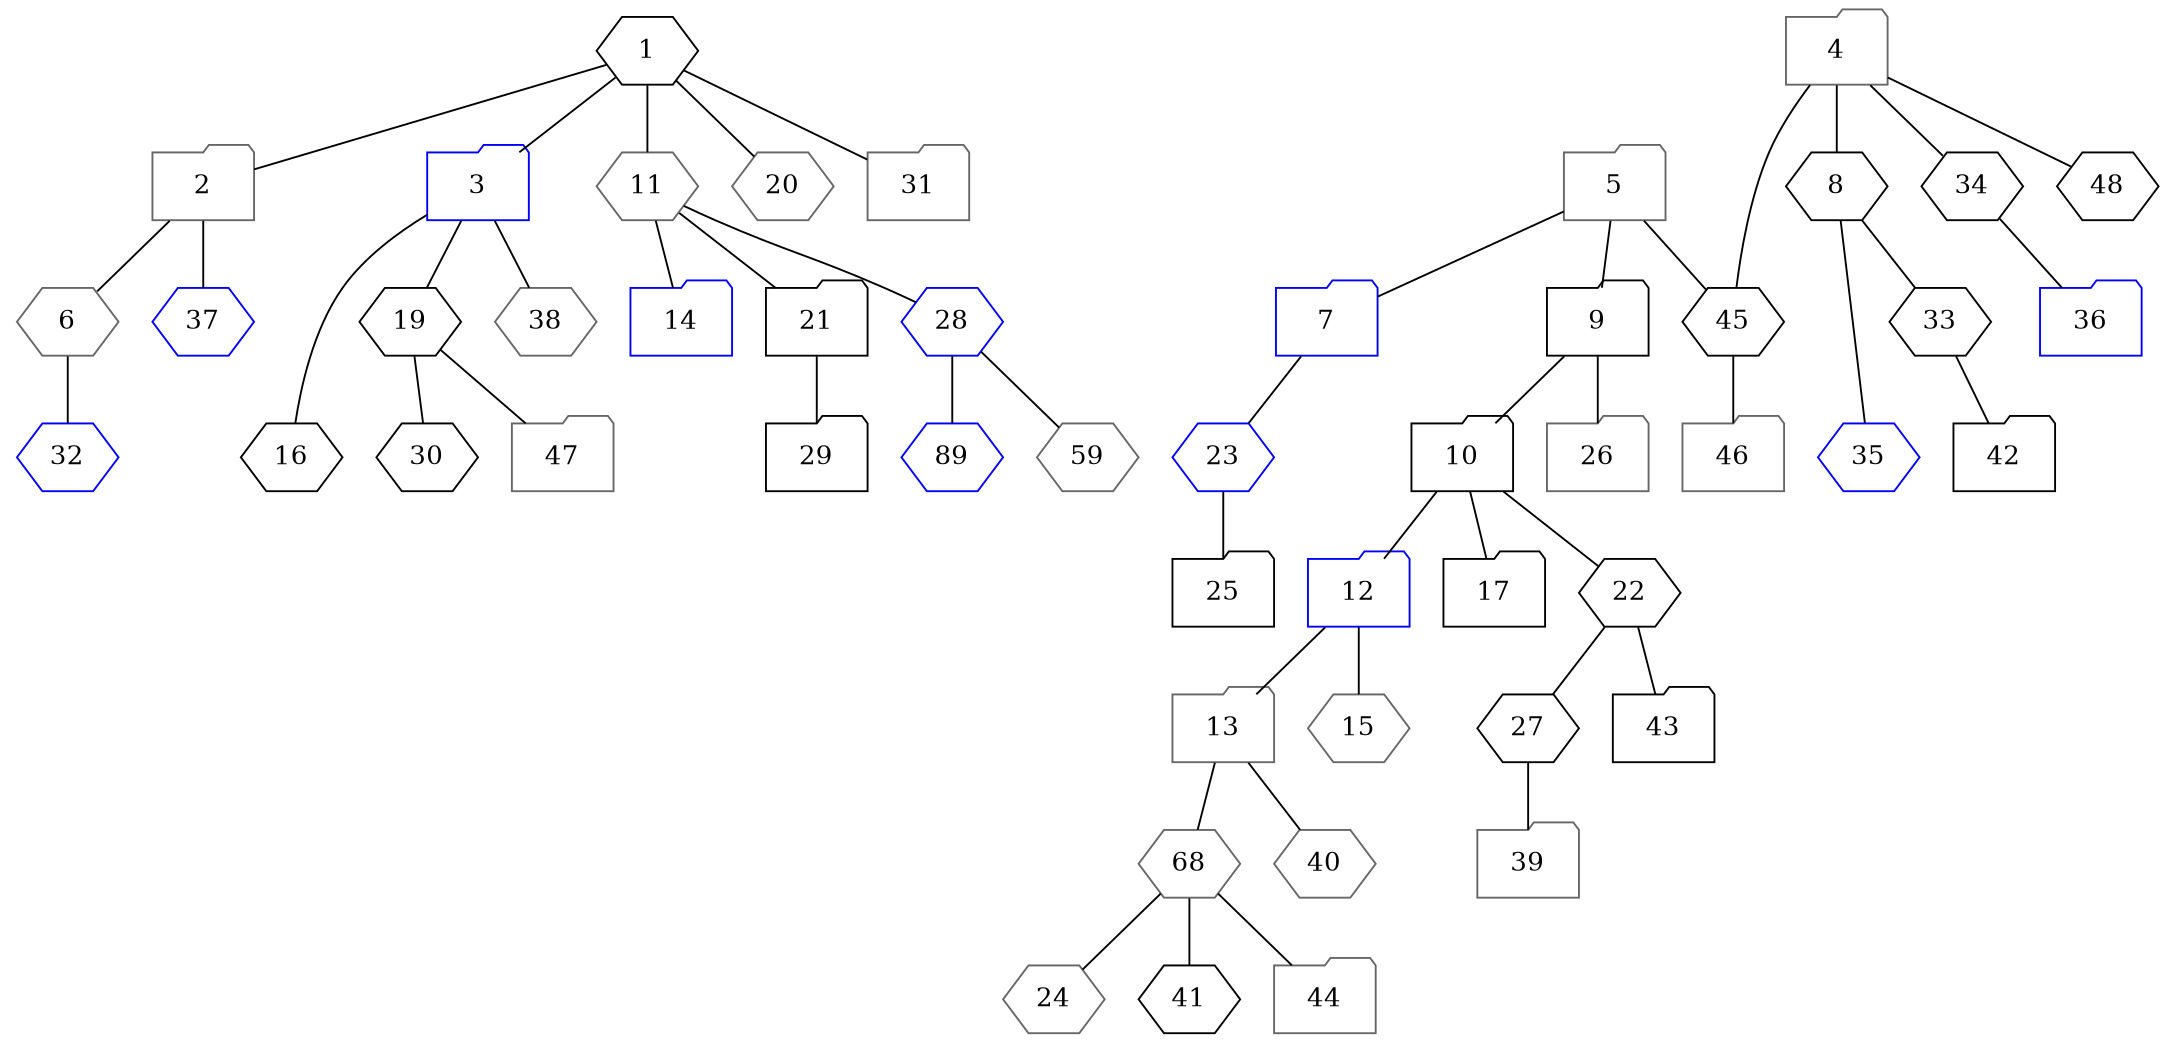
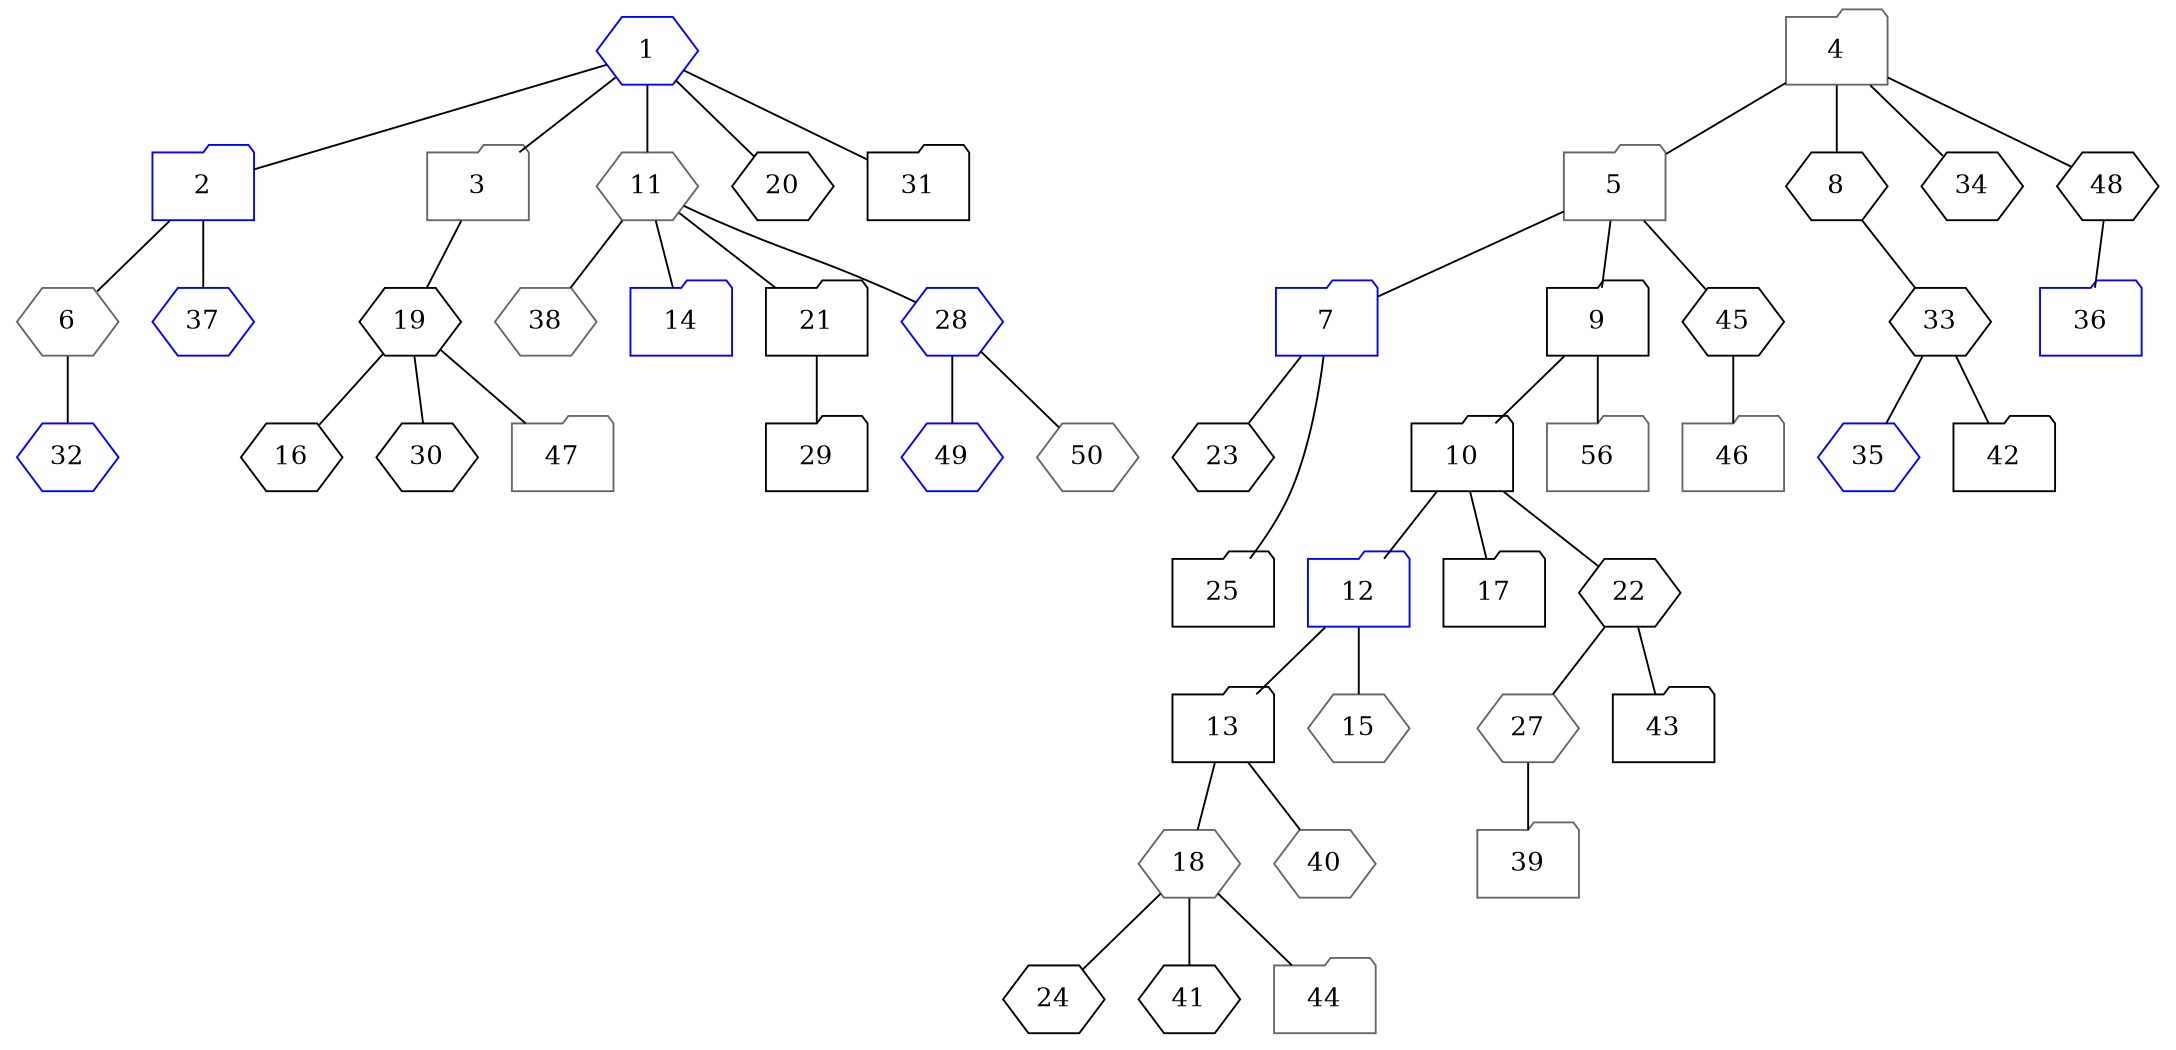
(647, 51) -> (647, 51)
(1759, 181) -> (1726, 118)
(203, 186) -> (203, 186)
(478, 186) -> (478, 186)
(783, 186) -> (783, 186)
(918, 186) -> (918, 186)
(2031, 253) -> (2099, 254)
(512, 254) -> (596, 254)
(334, 301) -> (351, 390)
(1853, 322) -> (1904, 390)
(952, 457) -> (952, 457)
(1088, 457) -> (1088, 457)
(1223, 457) -> (1223, 457)
(1598, 457) -> (1598, 457)
(1223, 525) -> (1301, 463)
(1223, 728) -> (1223, 728)
(1528, 728) -> (1528, 728)
(1189, 864) -> (1189, 864)
(1054, 999) -> (1054, 999)
